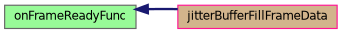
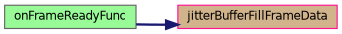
(163, 9) -> (151, 25)
